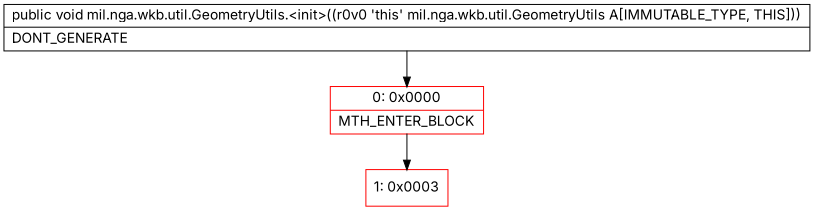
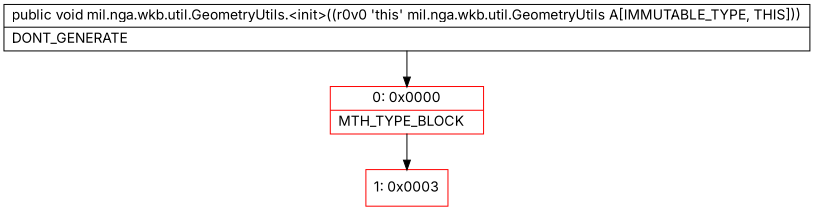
(407, 122) -> (401, 122)
